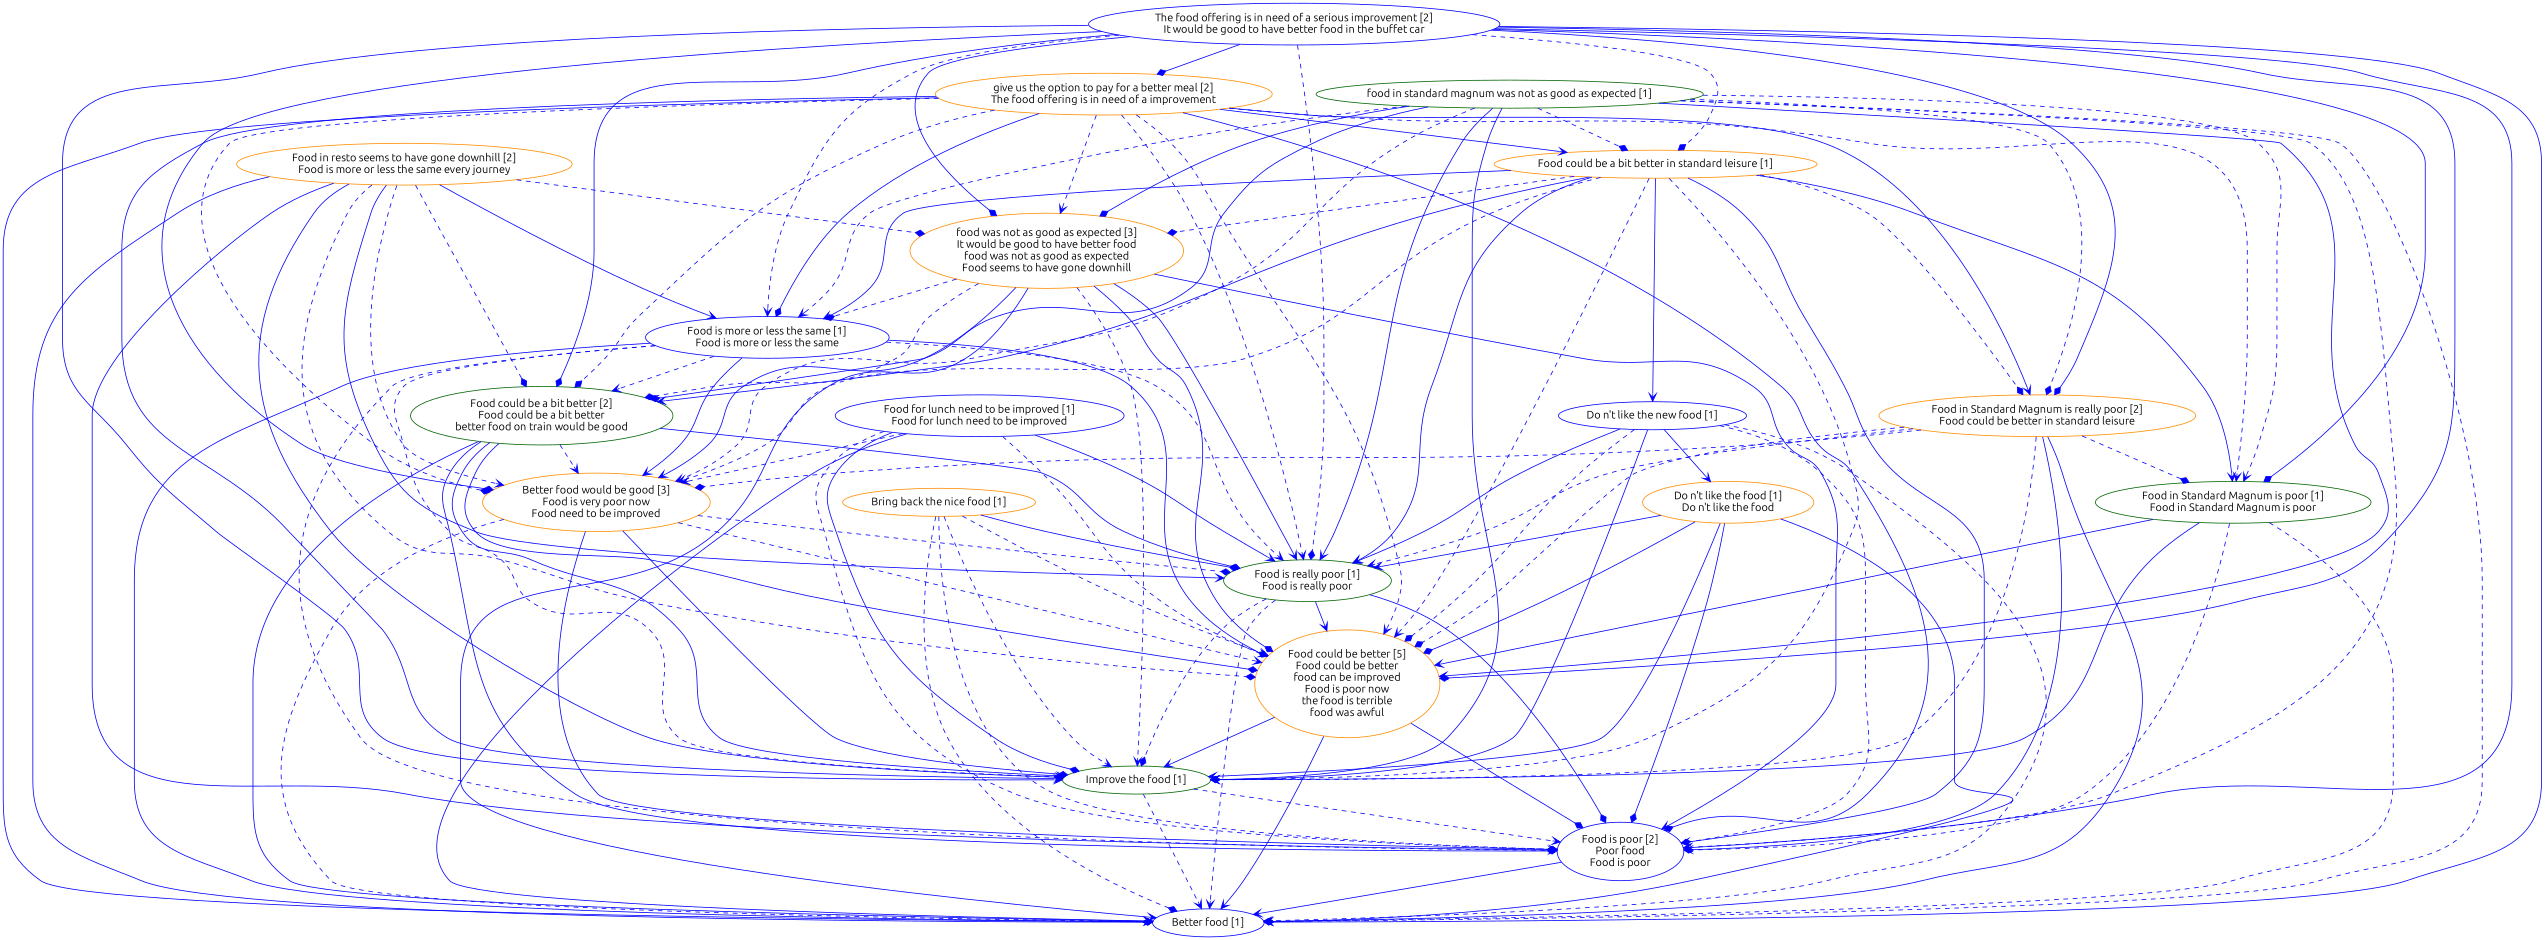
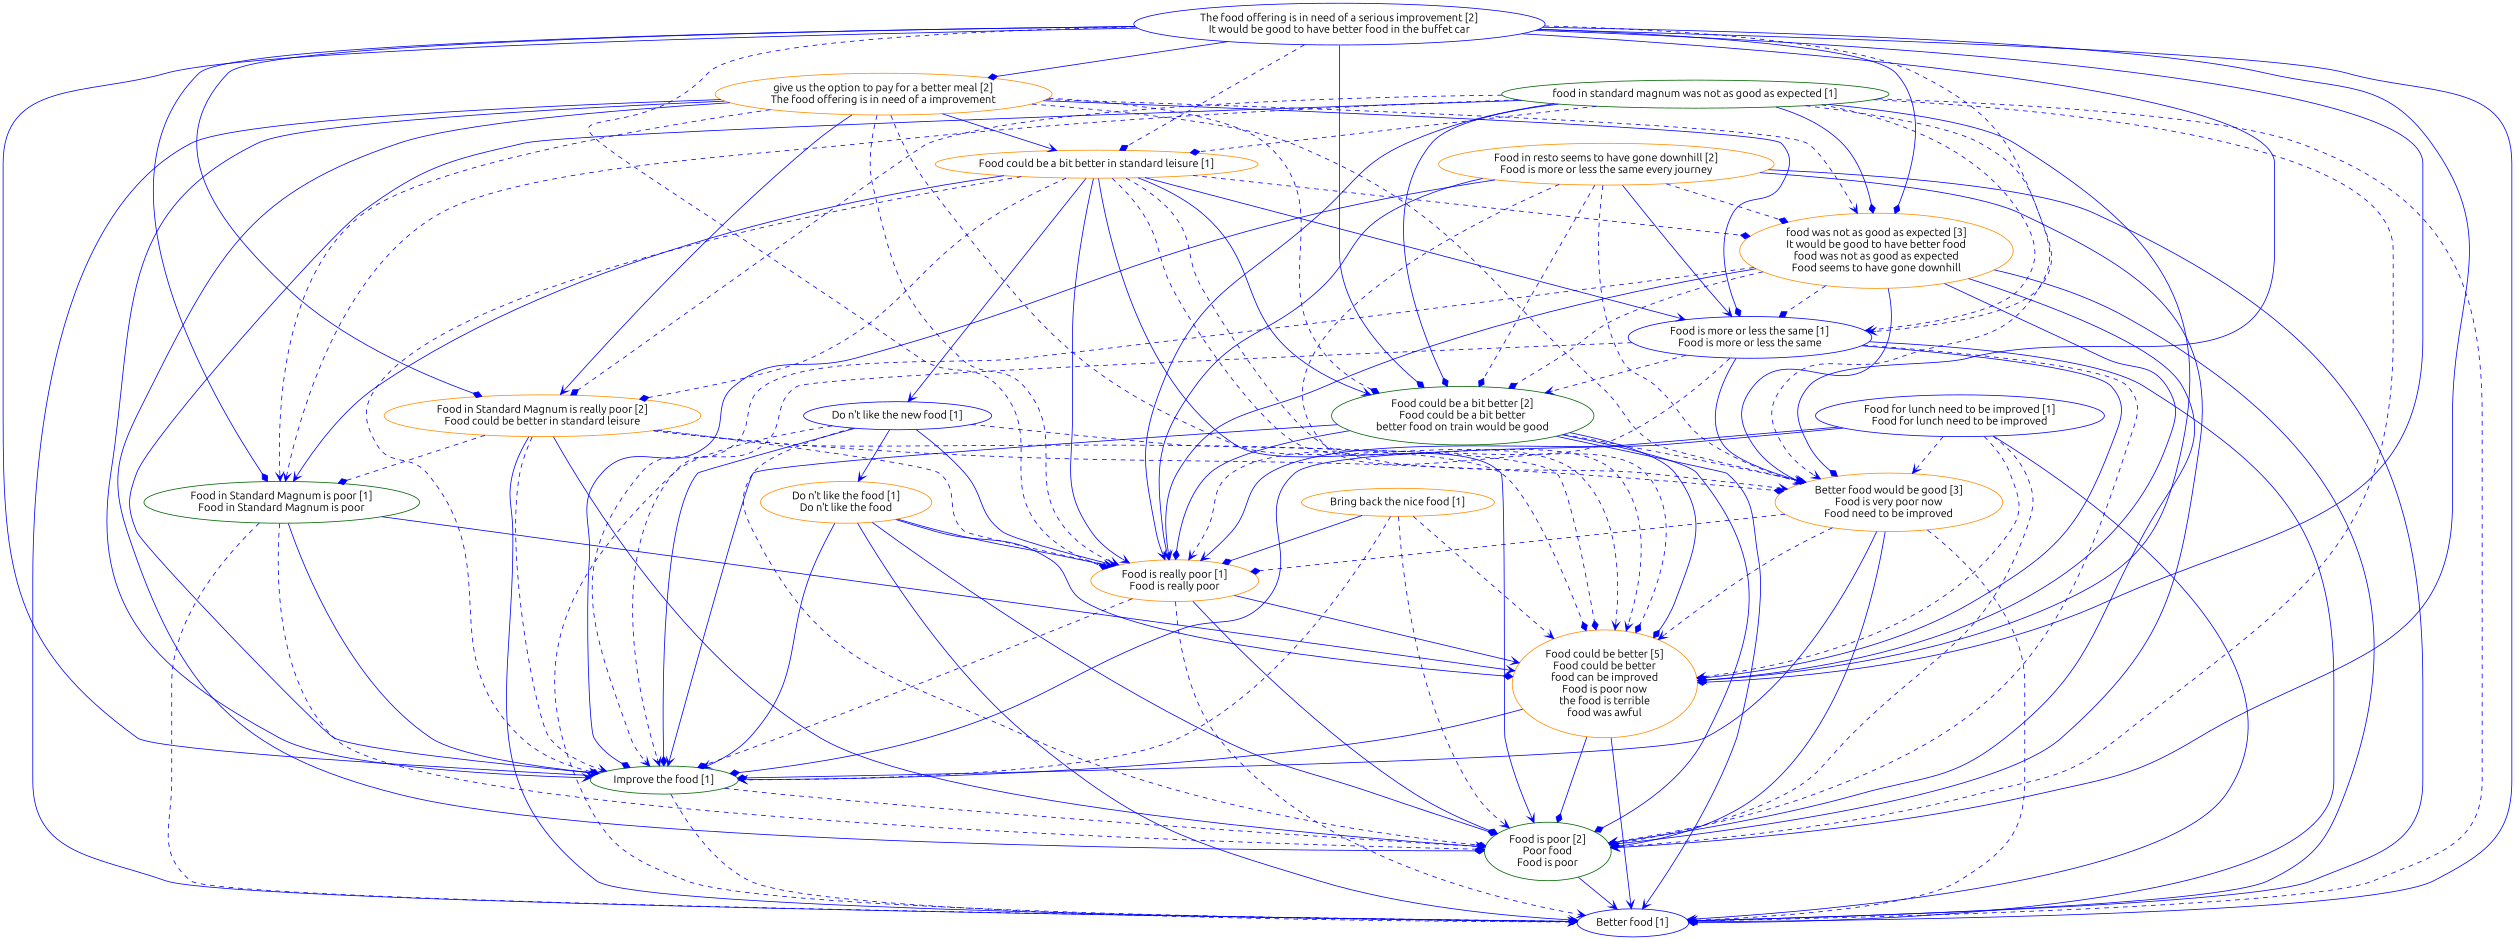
(1308, 581) -> (1175, 581)
(956, 752) -> none
(1621, 851) -> (1548, 851)
